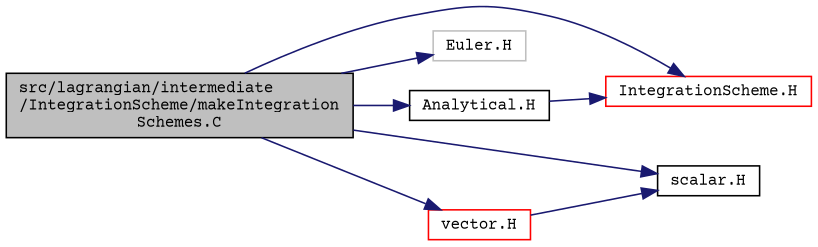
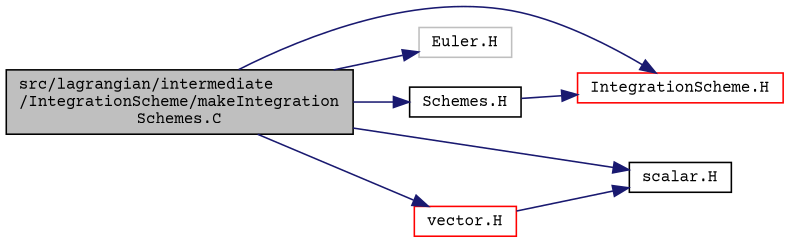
(479, 105) -> (465, 102)
